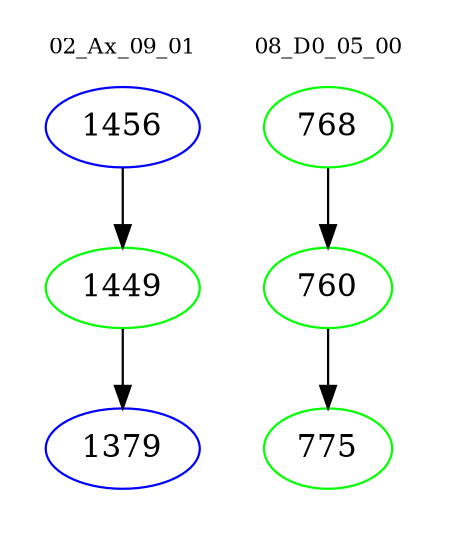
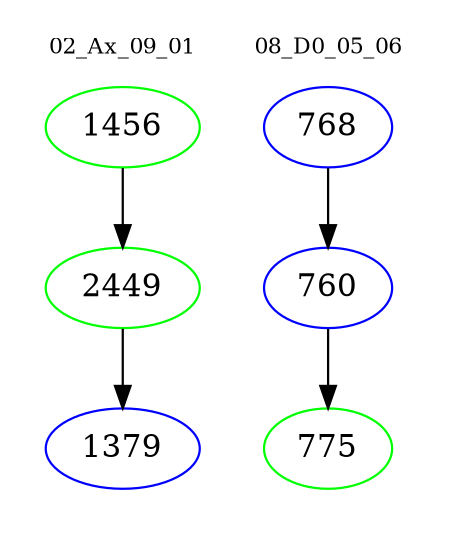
(329, 48) -> (329, 48)
(123, 127) -> (123, 127)
(328, 127) -> (328, 127)
(123, 288) -> (123, 288)
(328, 288) -> (328, 288)
